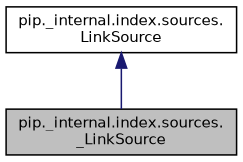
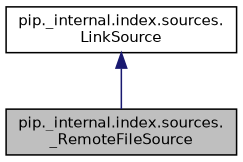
(121, 132) -> (121, 132)
